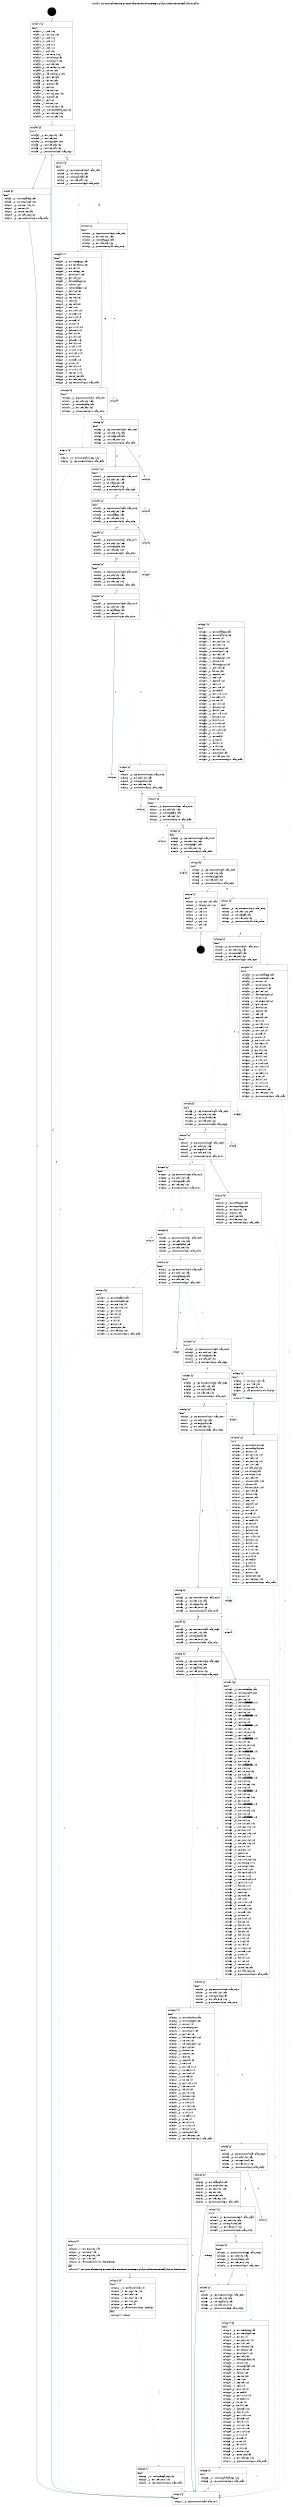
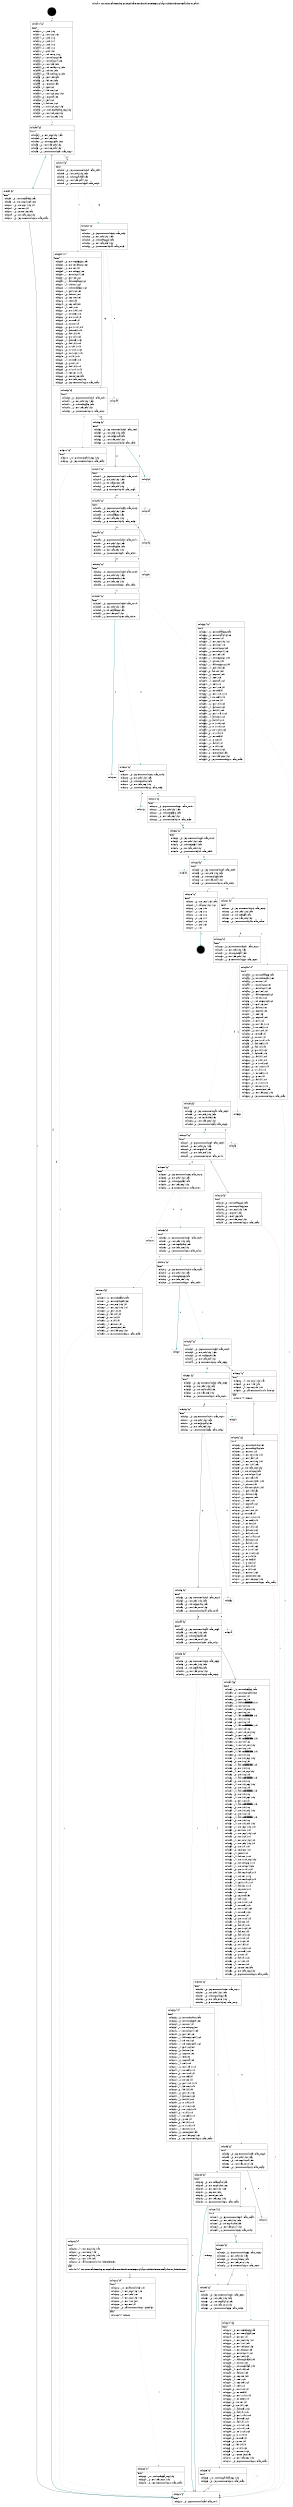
(162, 841) -> none
